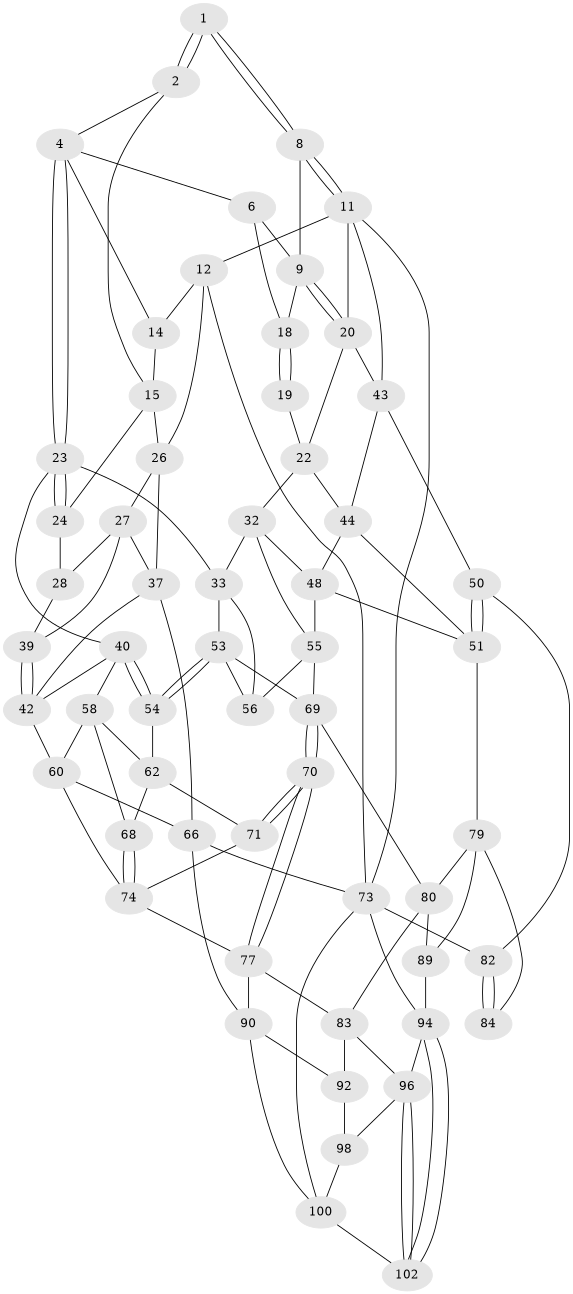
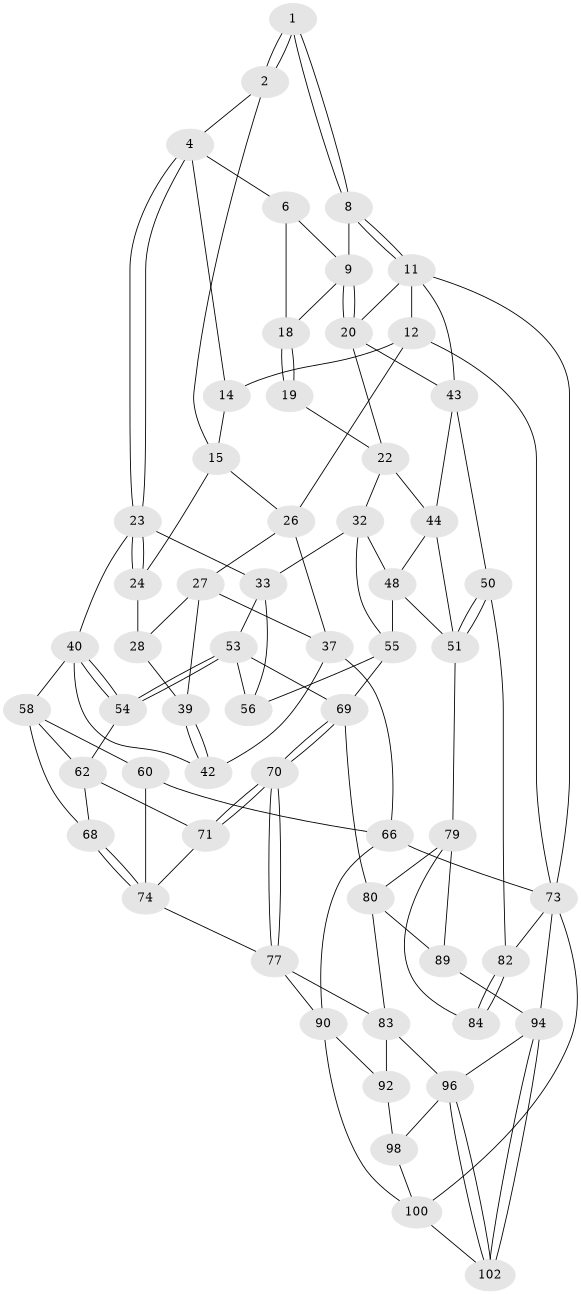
(42, 741) -> none
